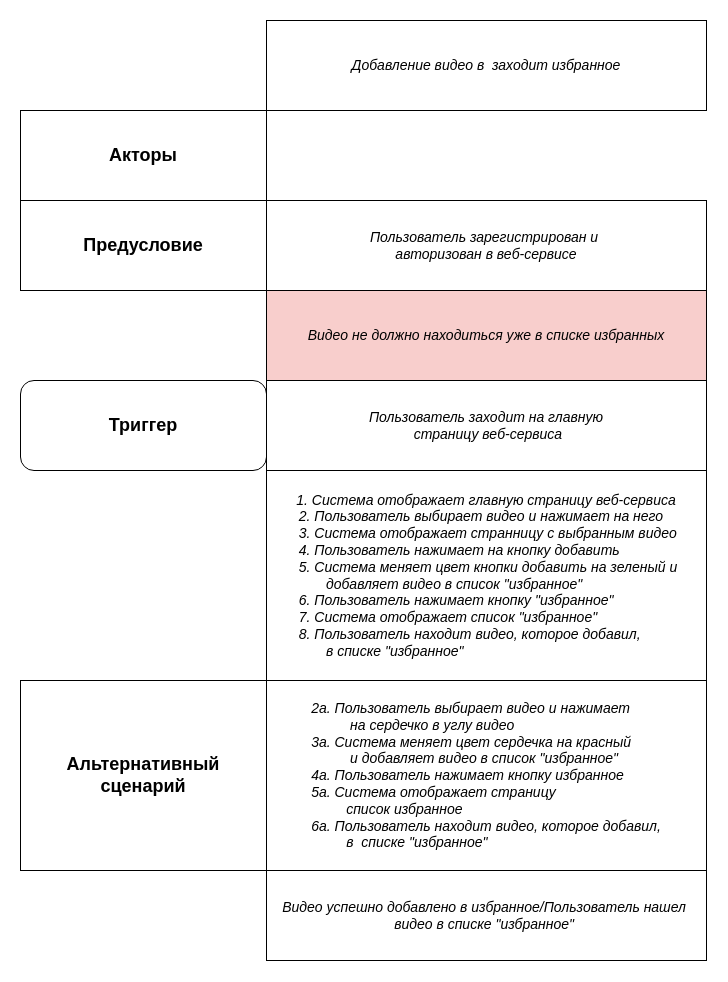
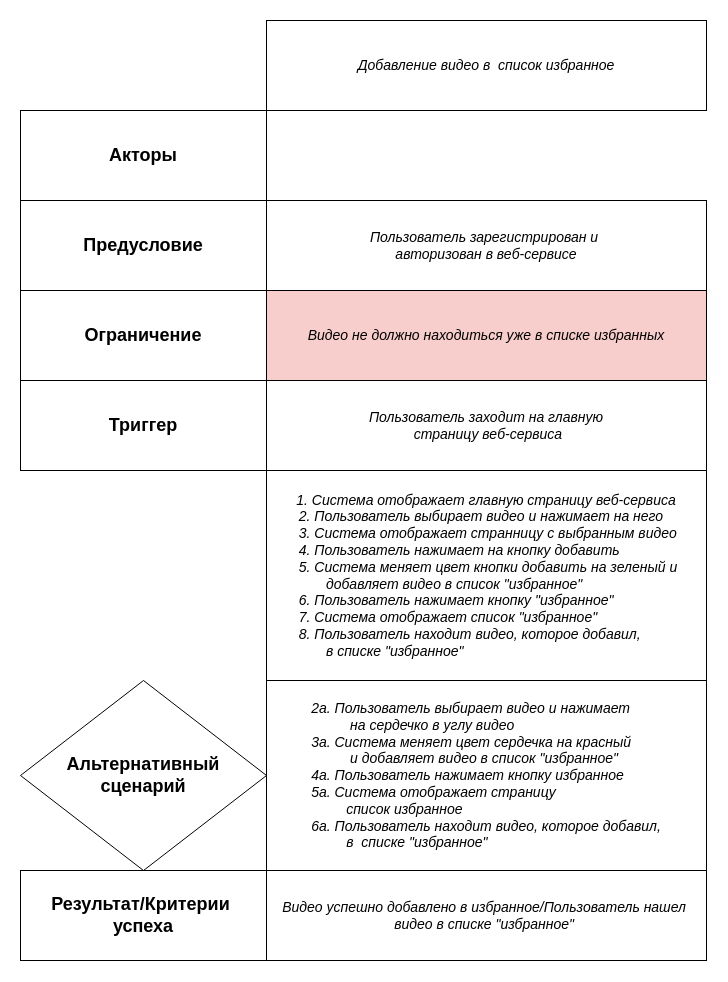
(487, 66) -> (487, 66)
none -> (144, 336)
(144, 426) -> (144, 426)
(144, 776) -> (144, 776)
none -> (144, 916)
